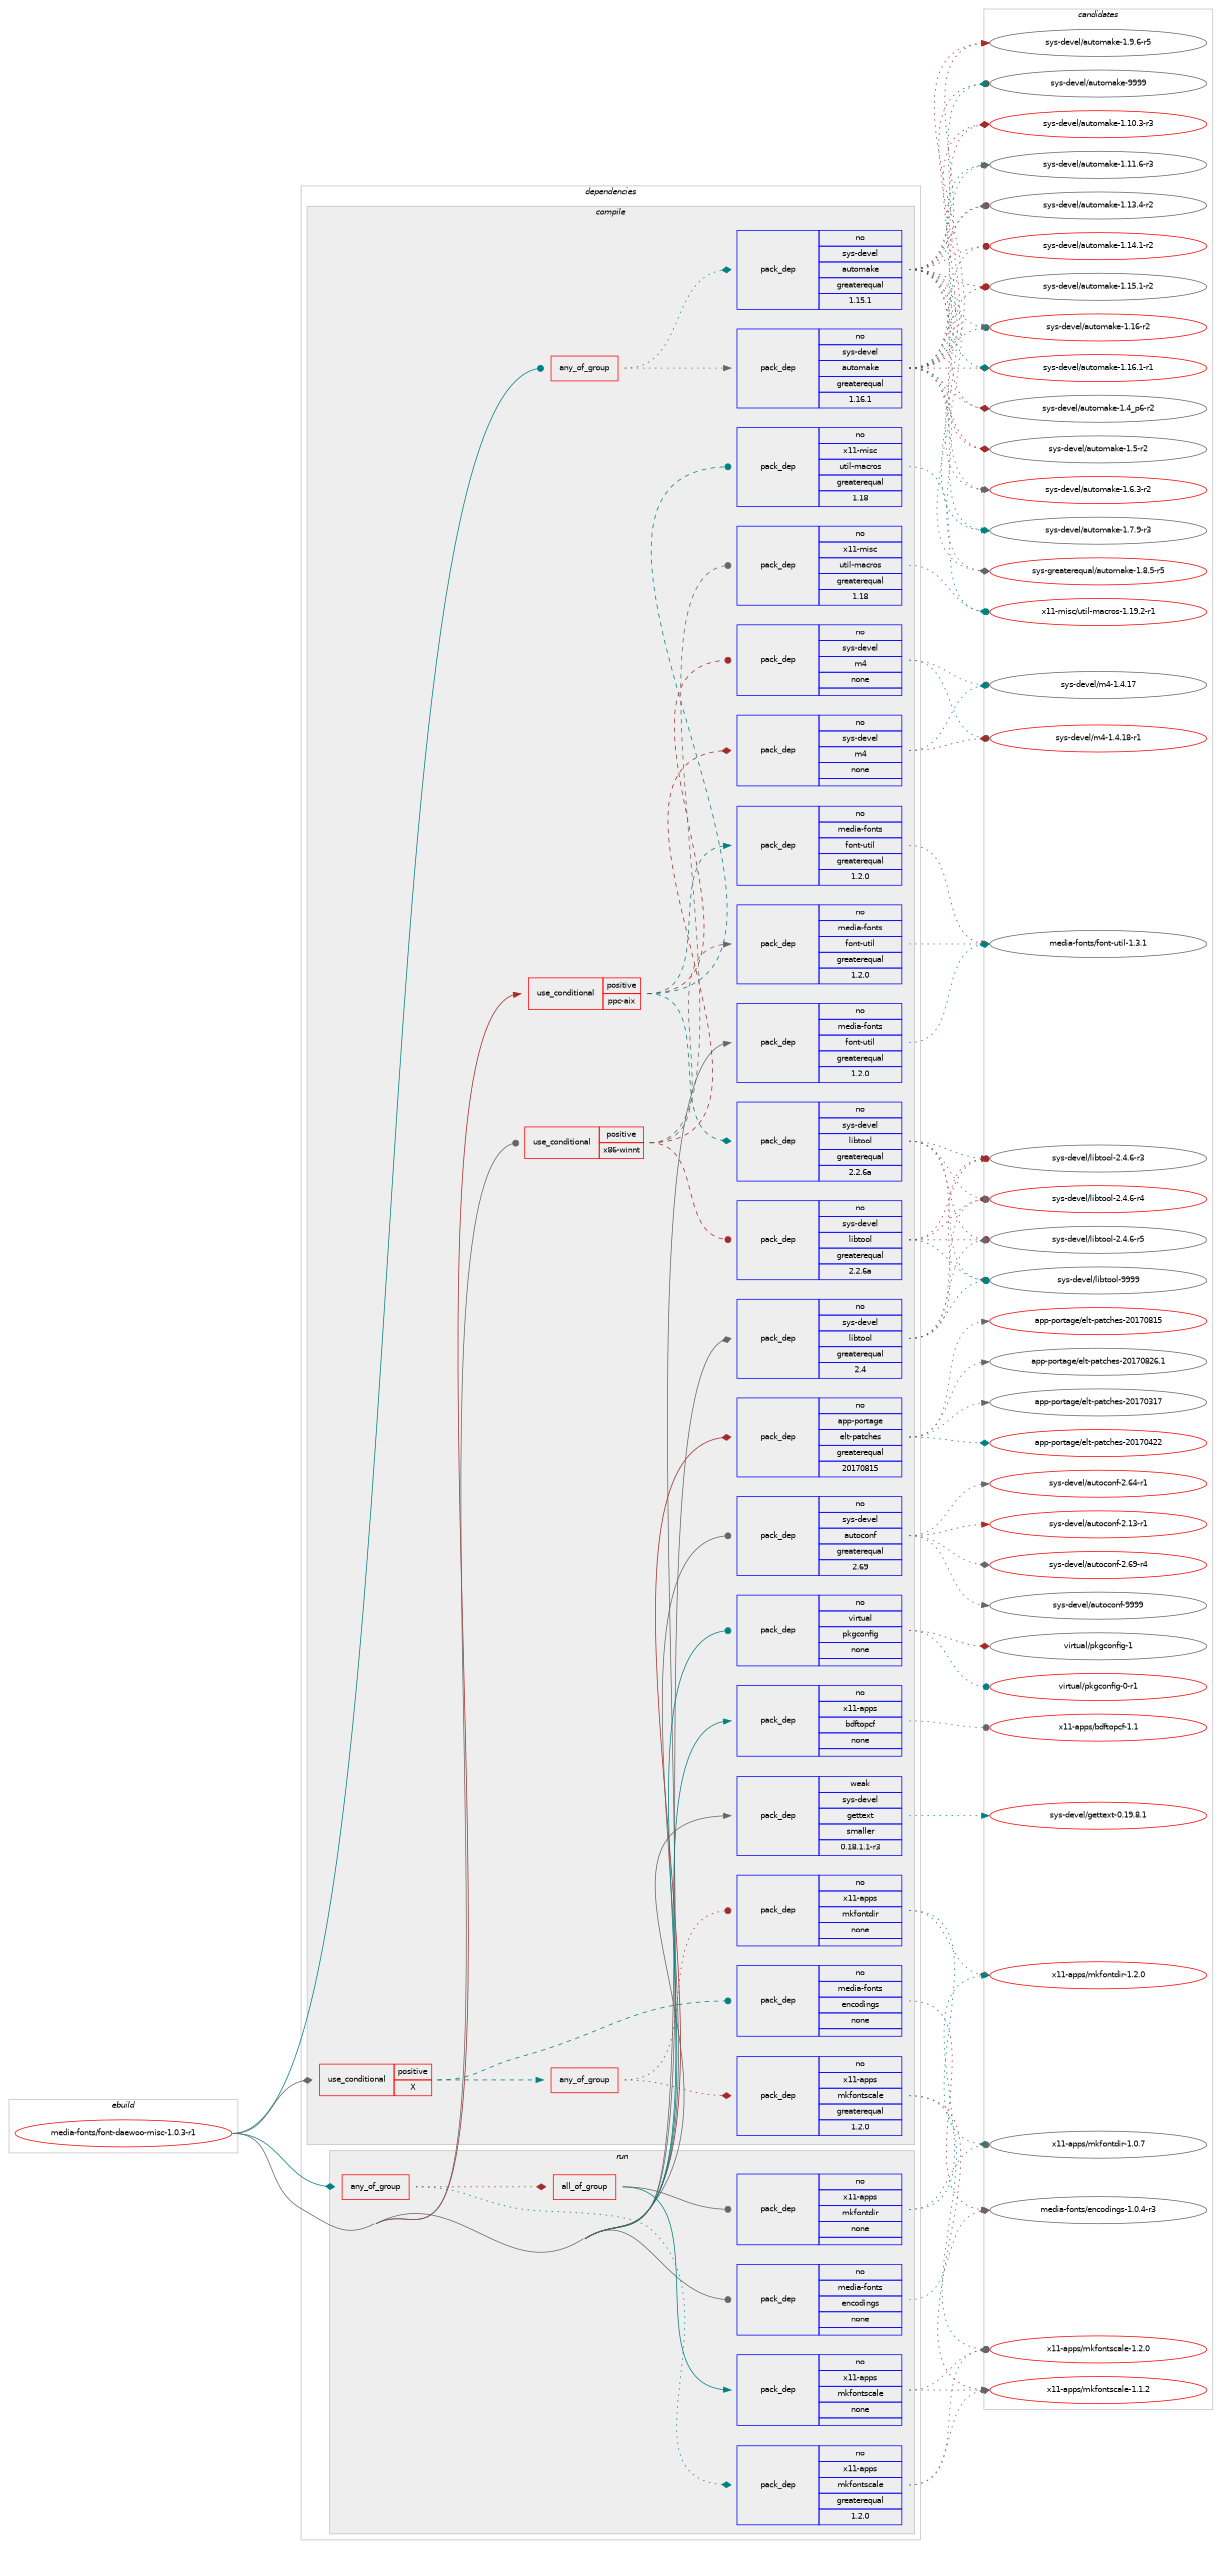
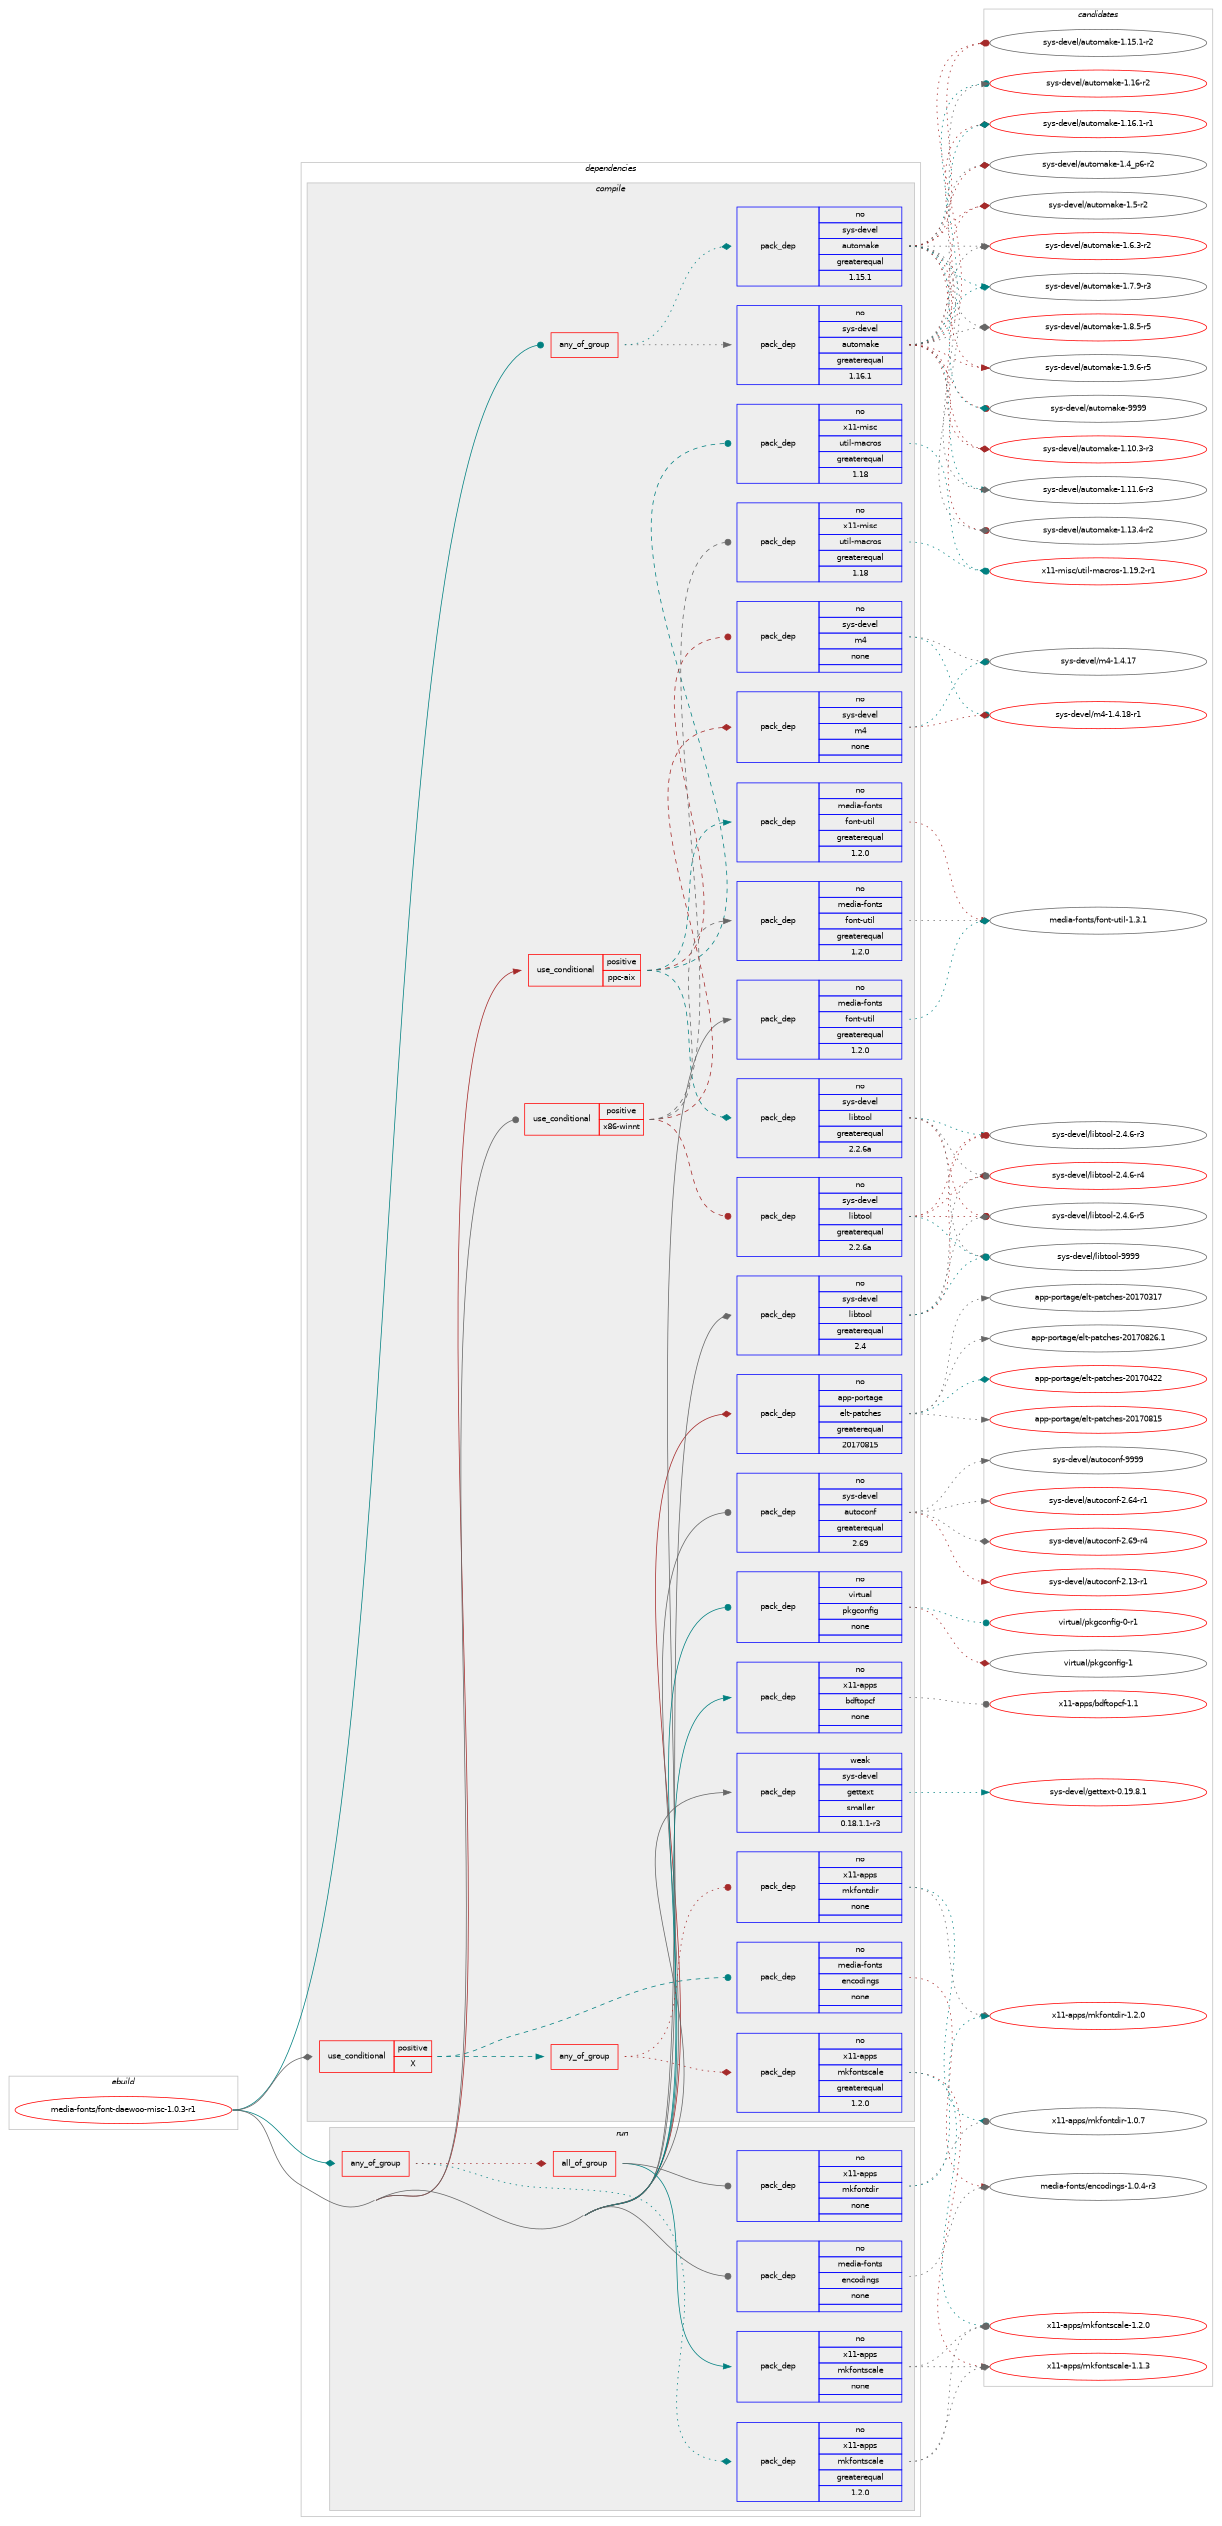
(1098, 246) -> none
(1098, 571) -> (1098, 327)
(1098, 2390) -> (1098, 2367)
